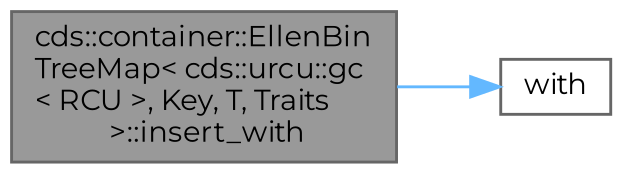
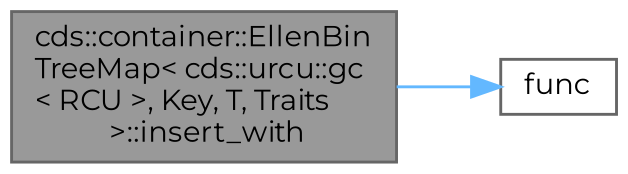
(556, 87) -> (559, 87)
